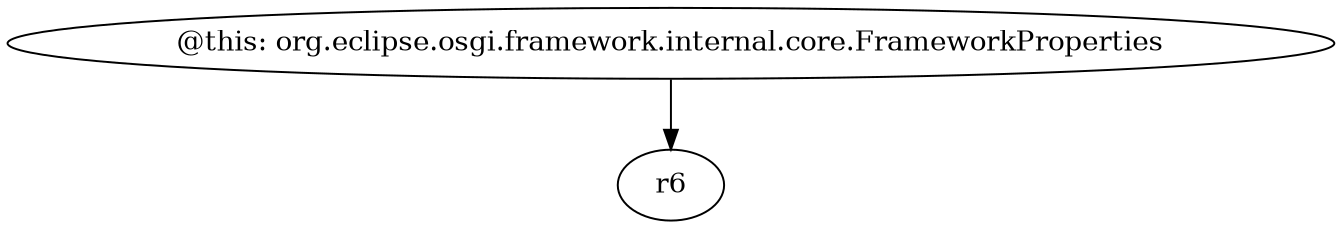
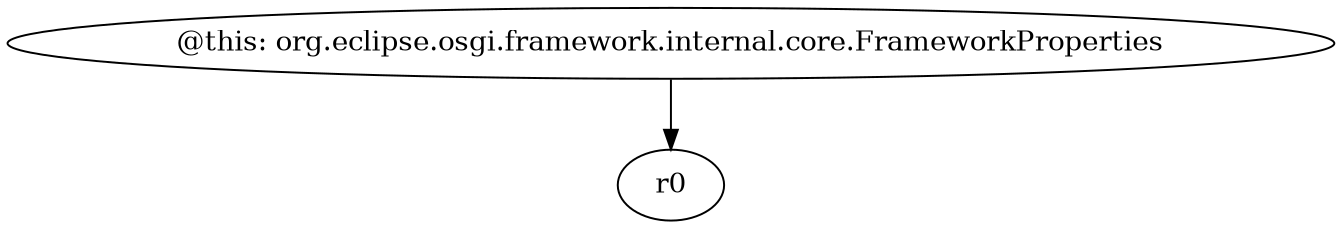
(671, 185) -> (671, 185)
